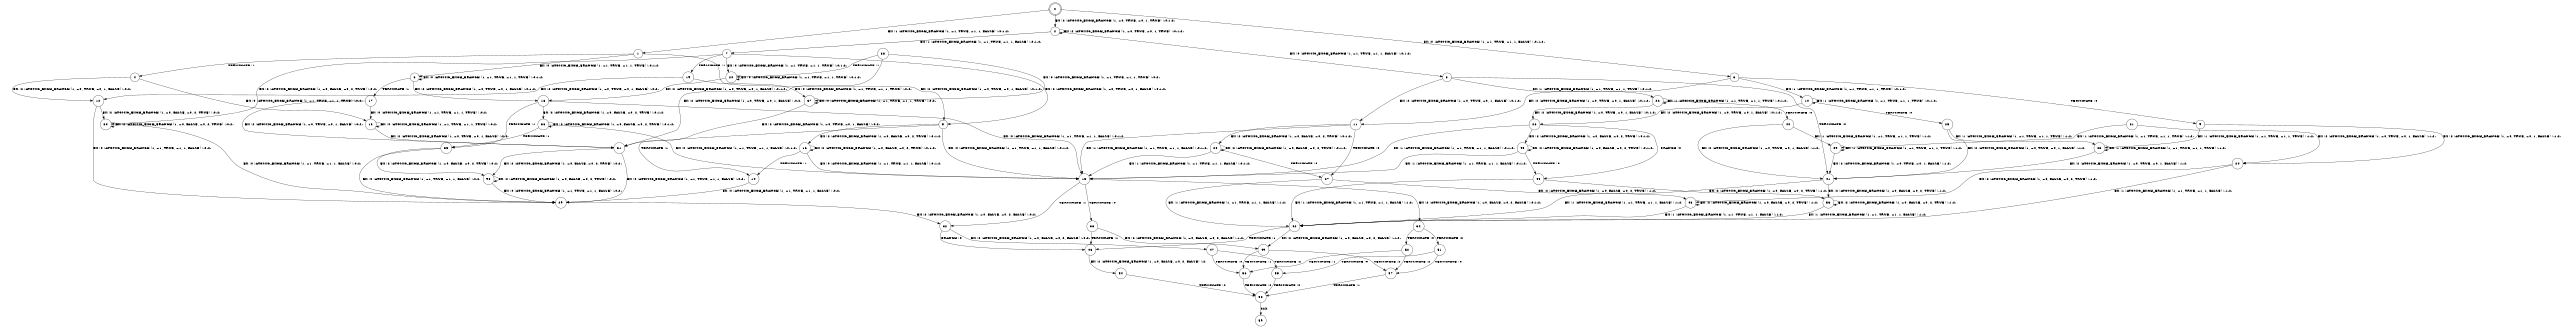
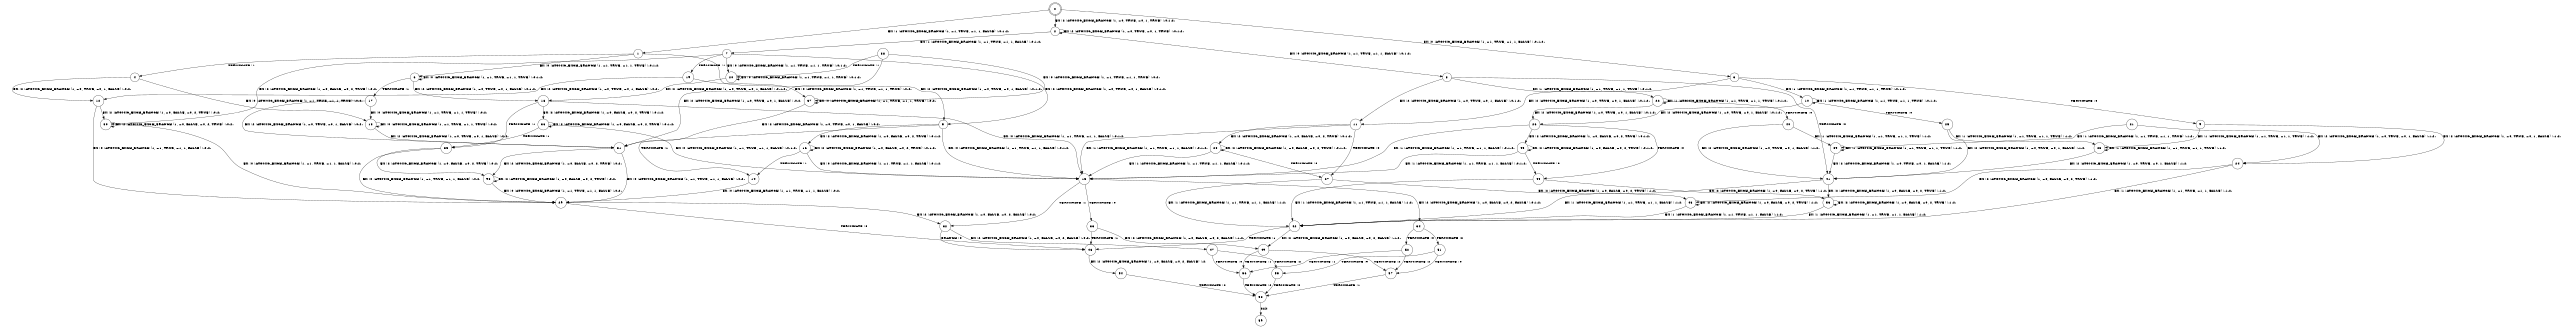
(1671, 148) -> (1671, 148)
none -> (824, 230)
